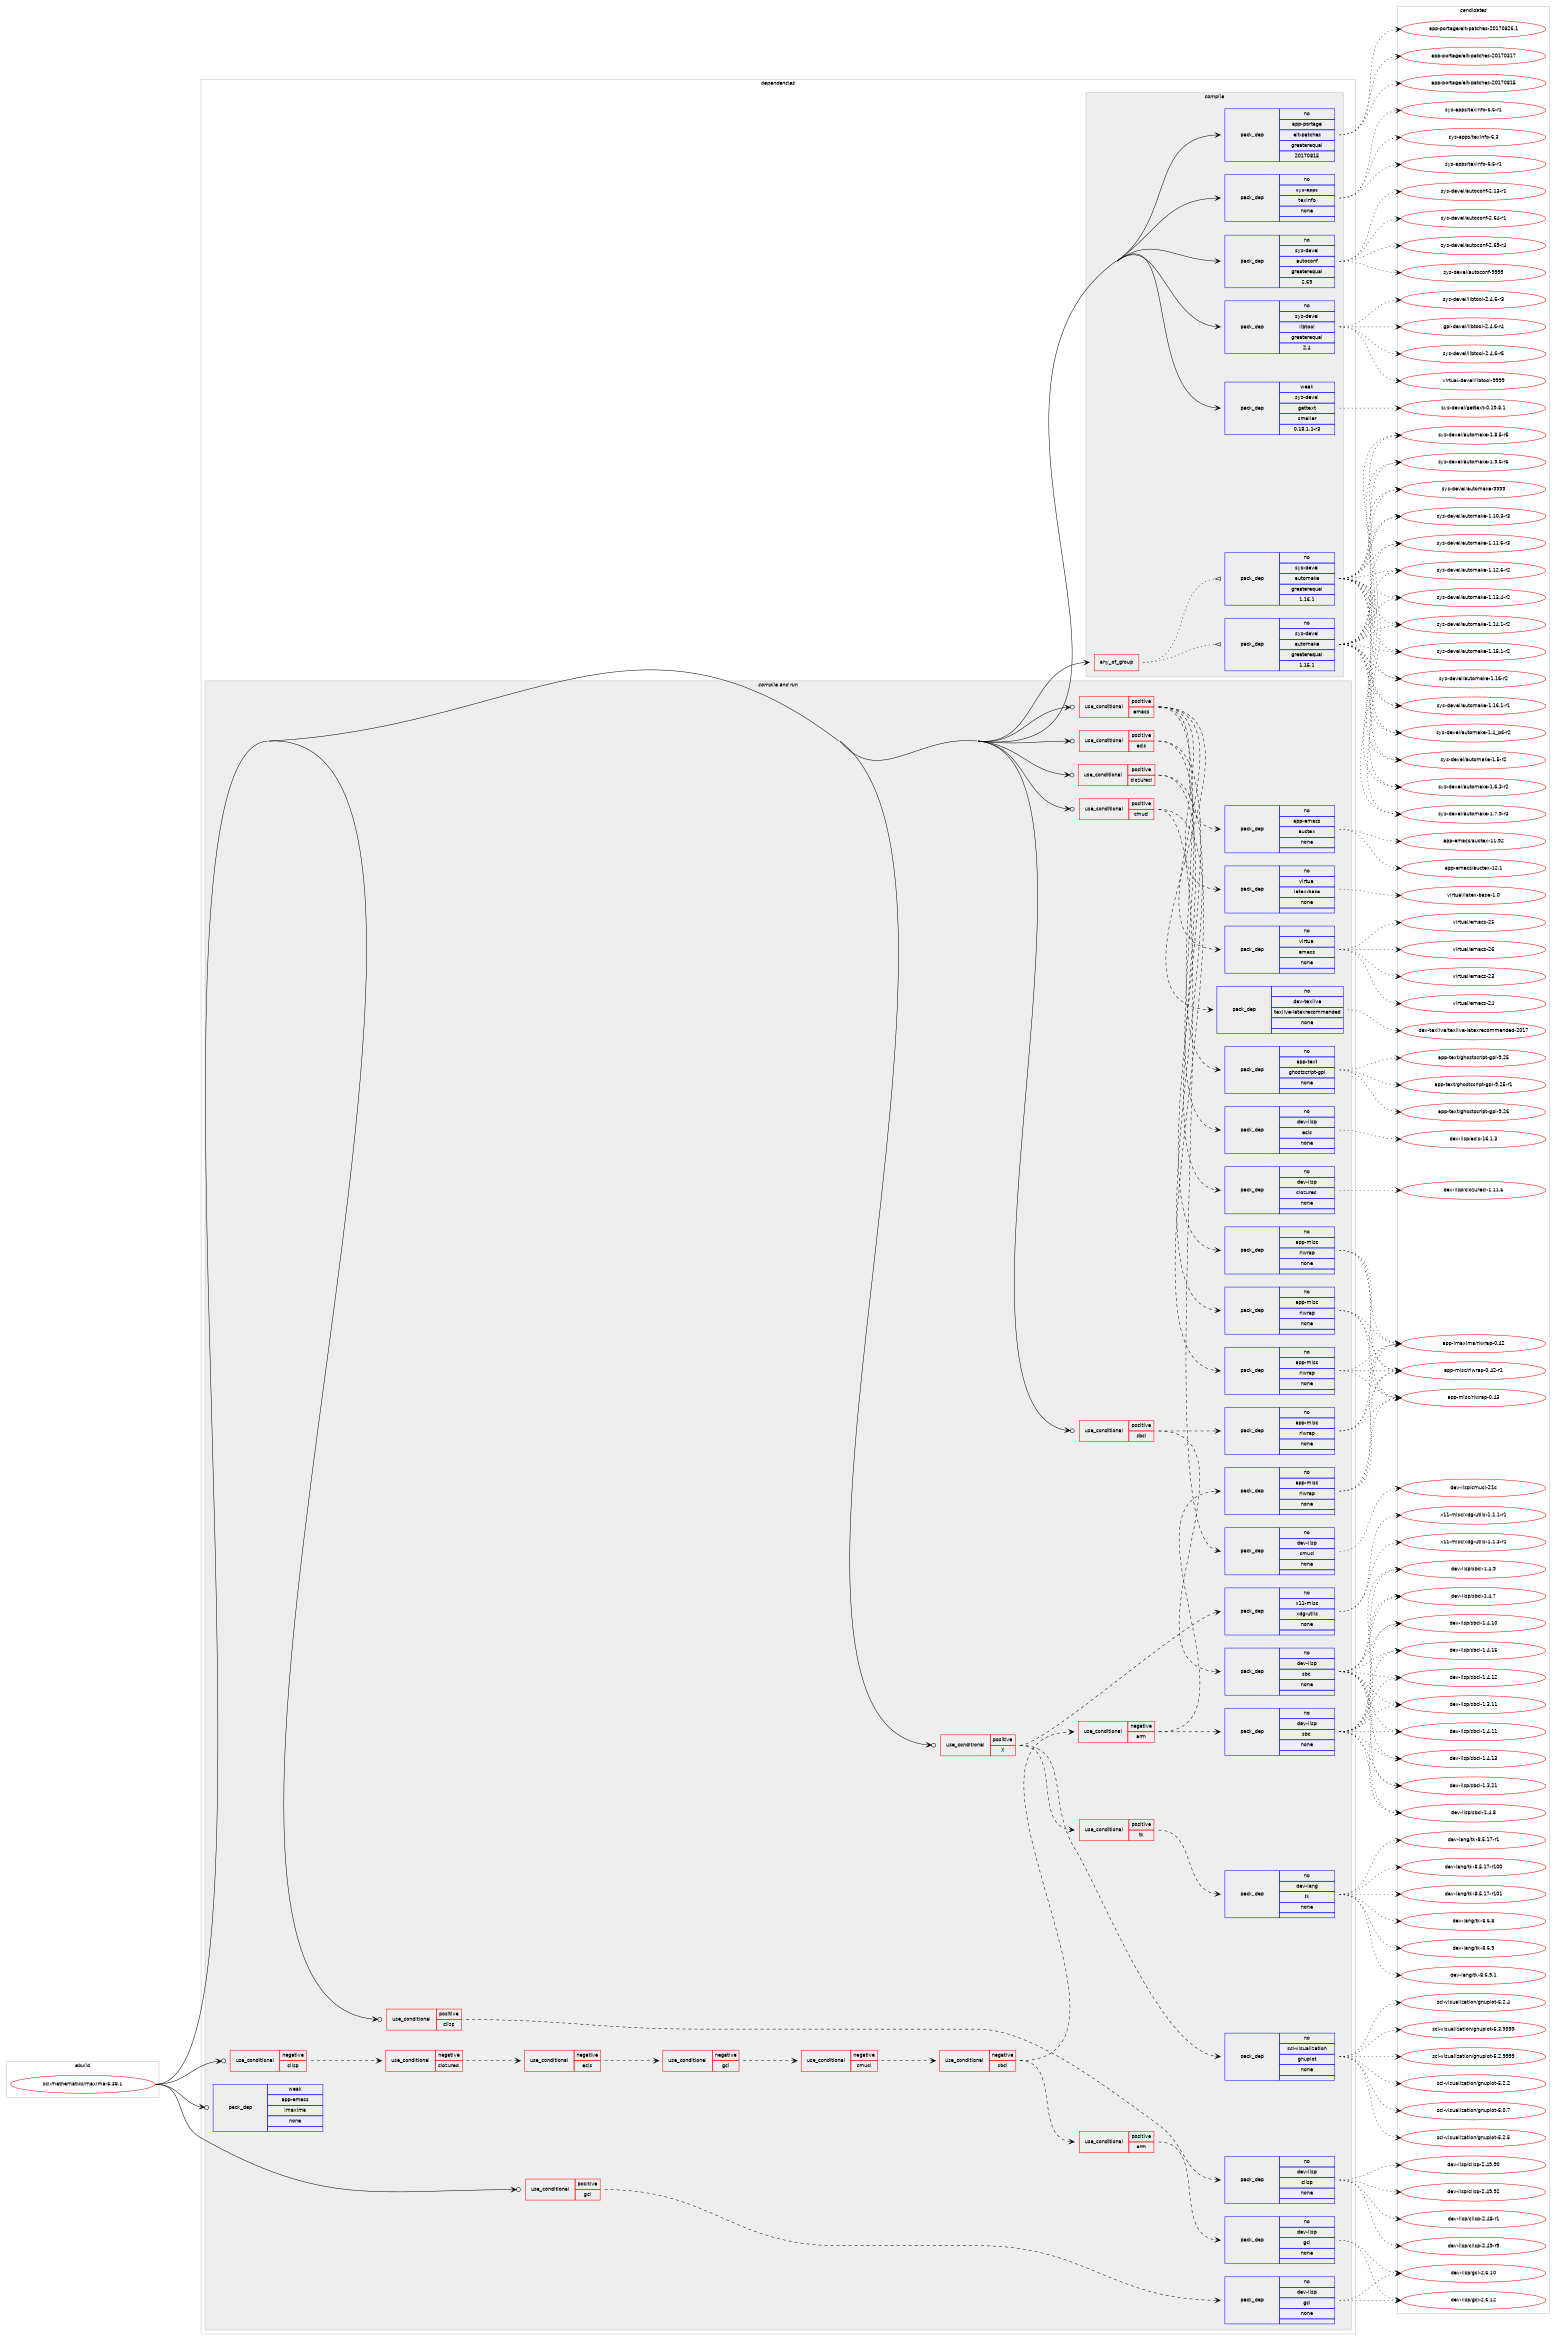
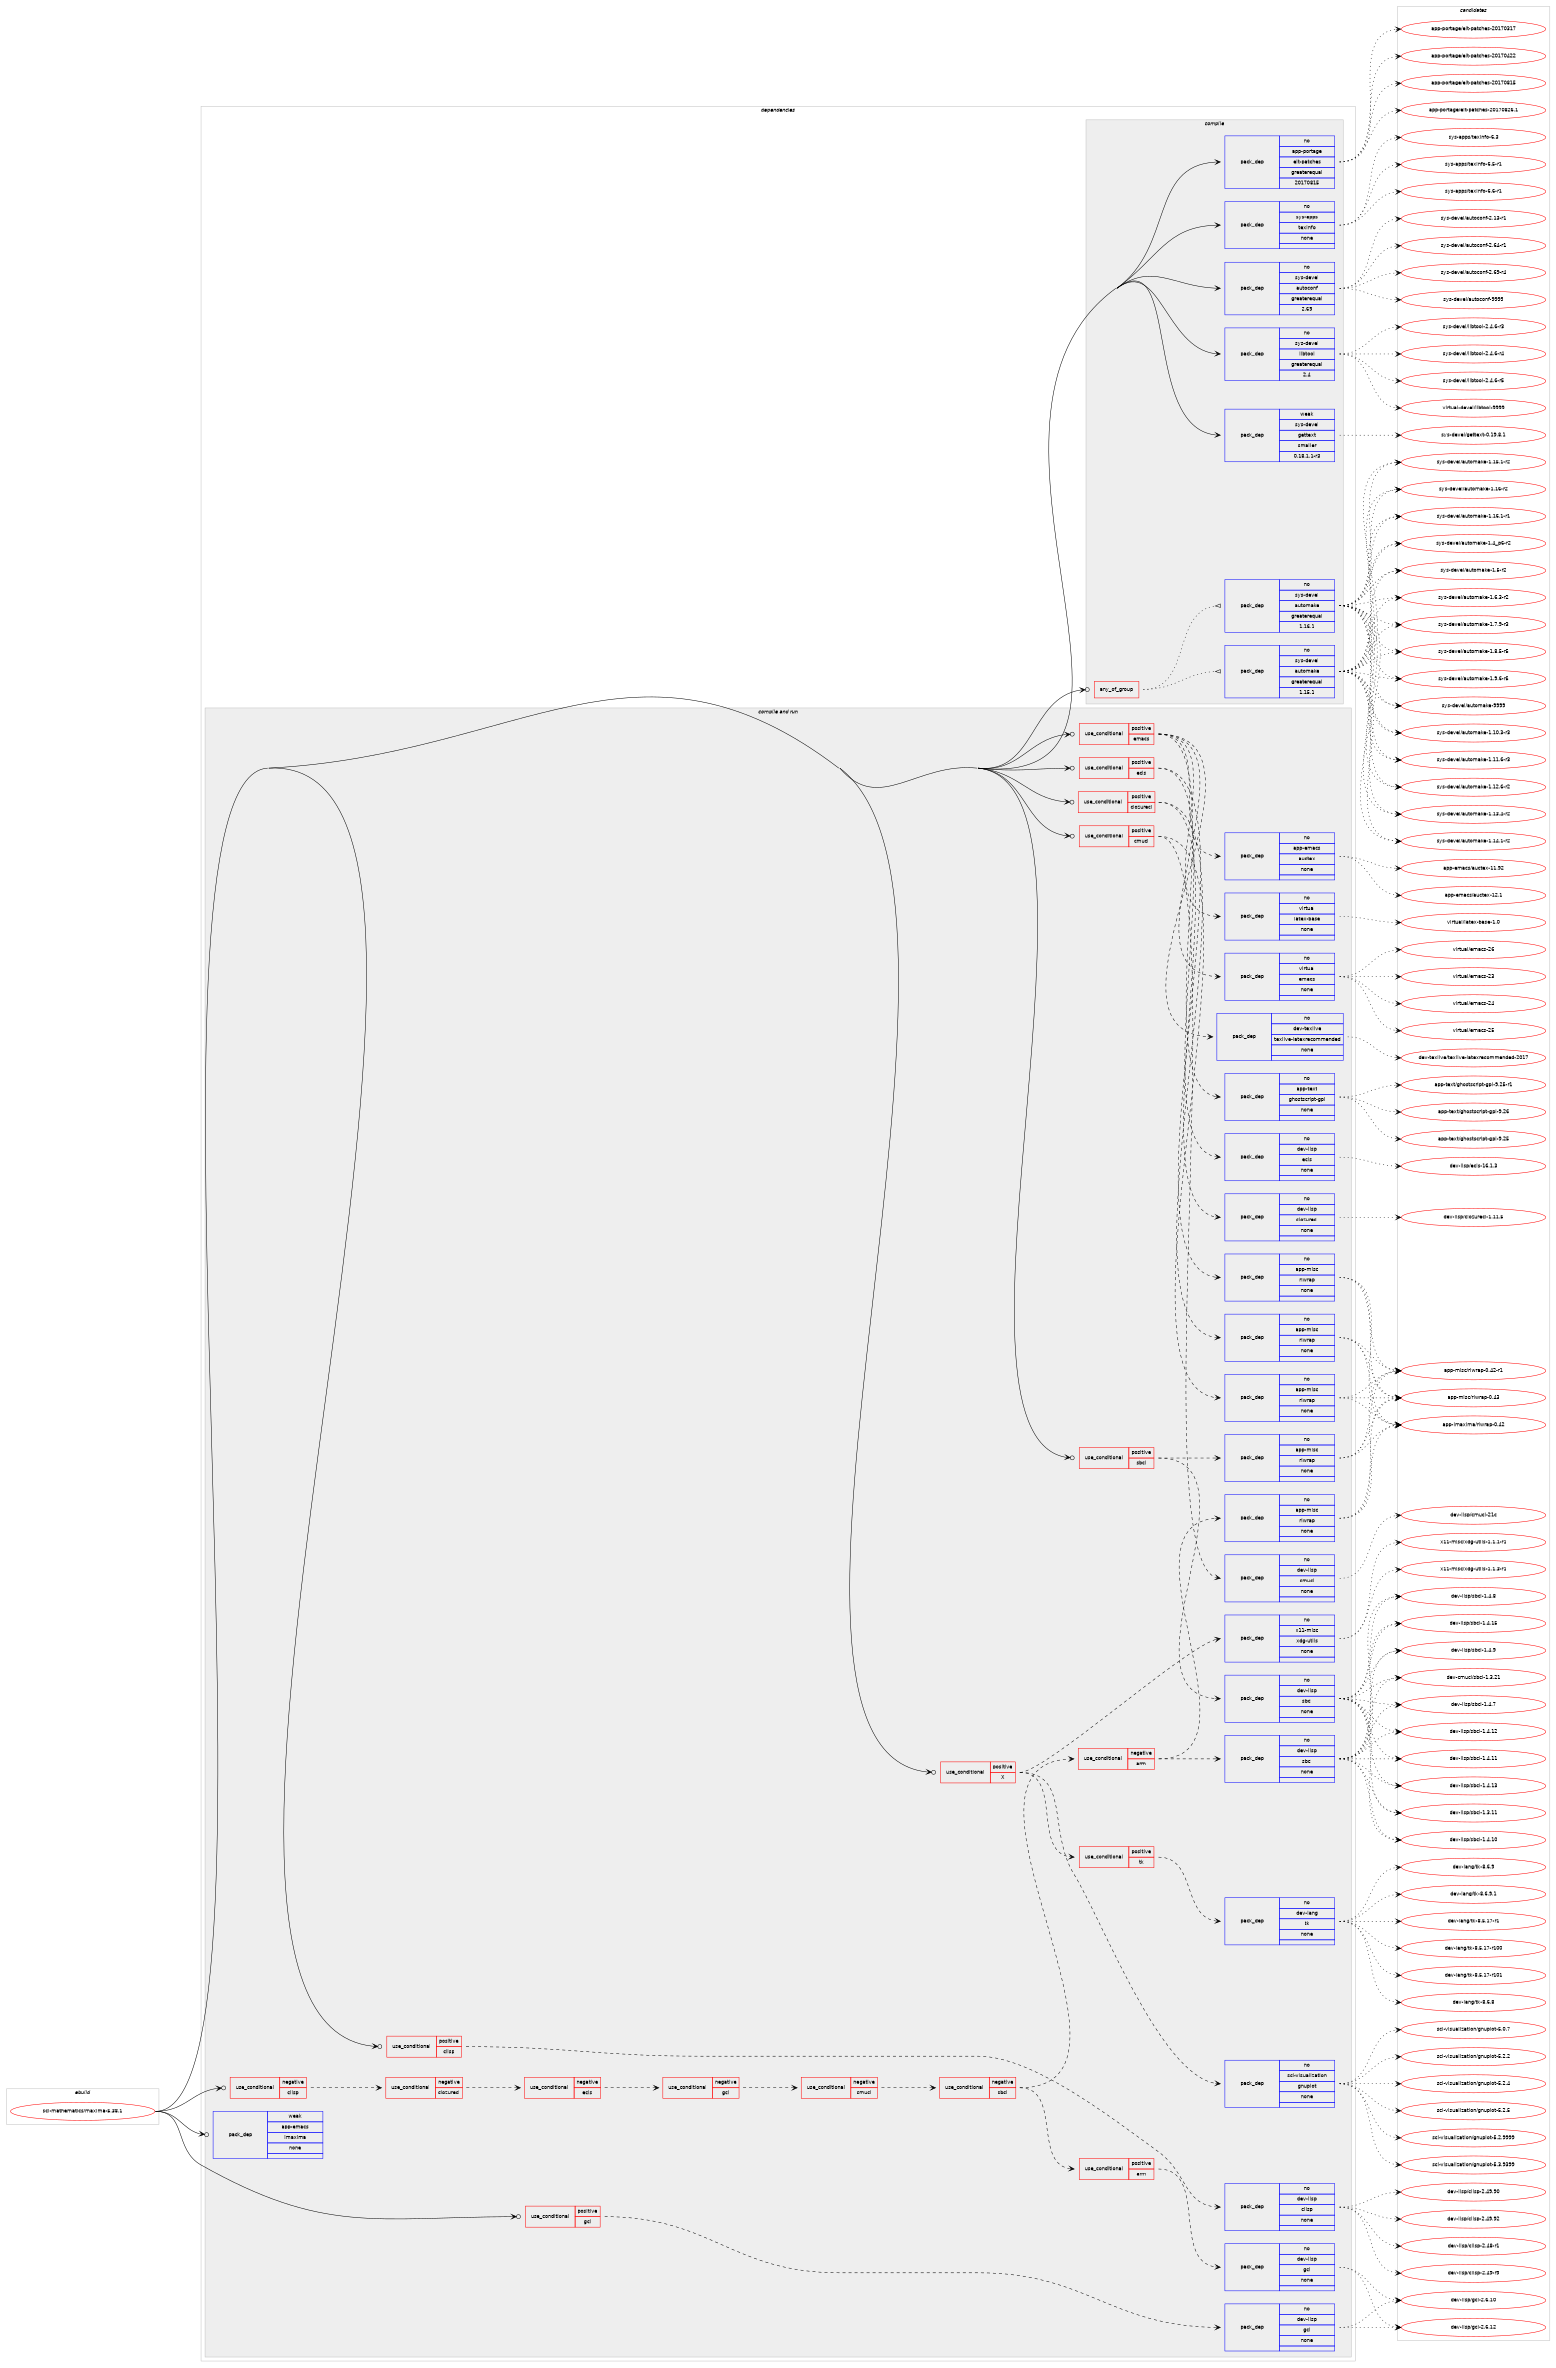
none -> (1474, 56)
(1474, 327) -> (1474, 354)
(1033, 705) -> (1032, 734)
(1474, 1786) -> (1474, 1678)
(1474, 2030) -> (1474, 2165)
